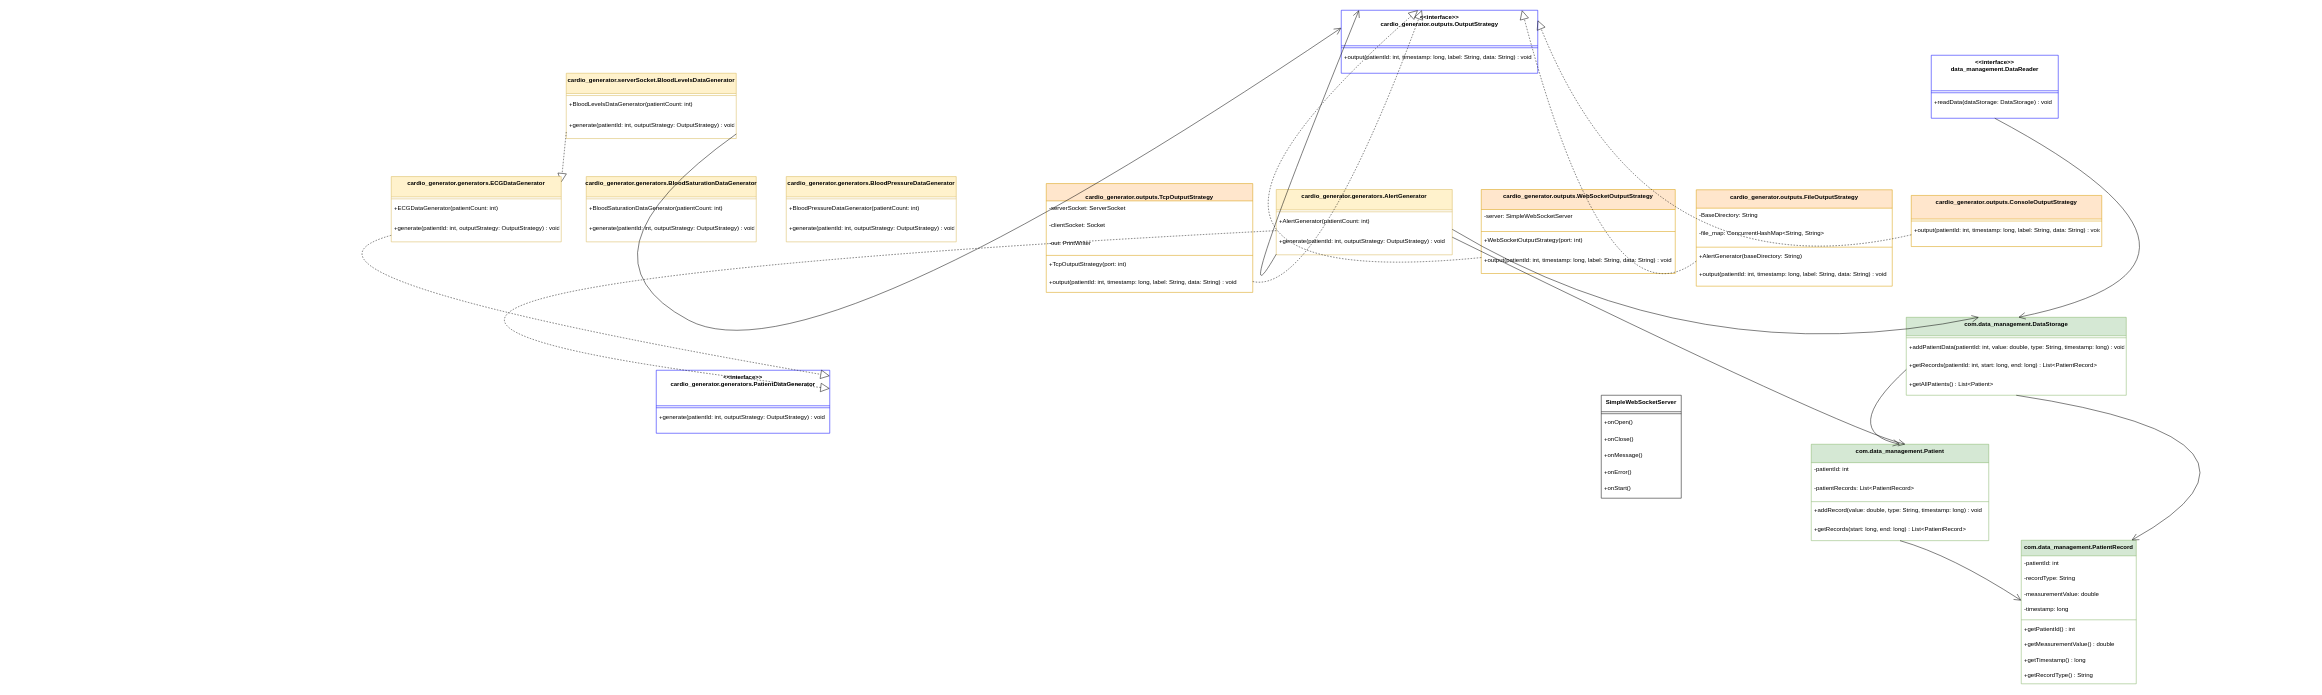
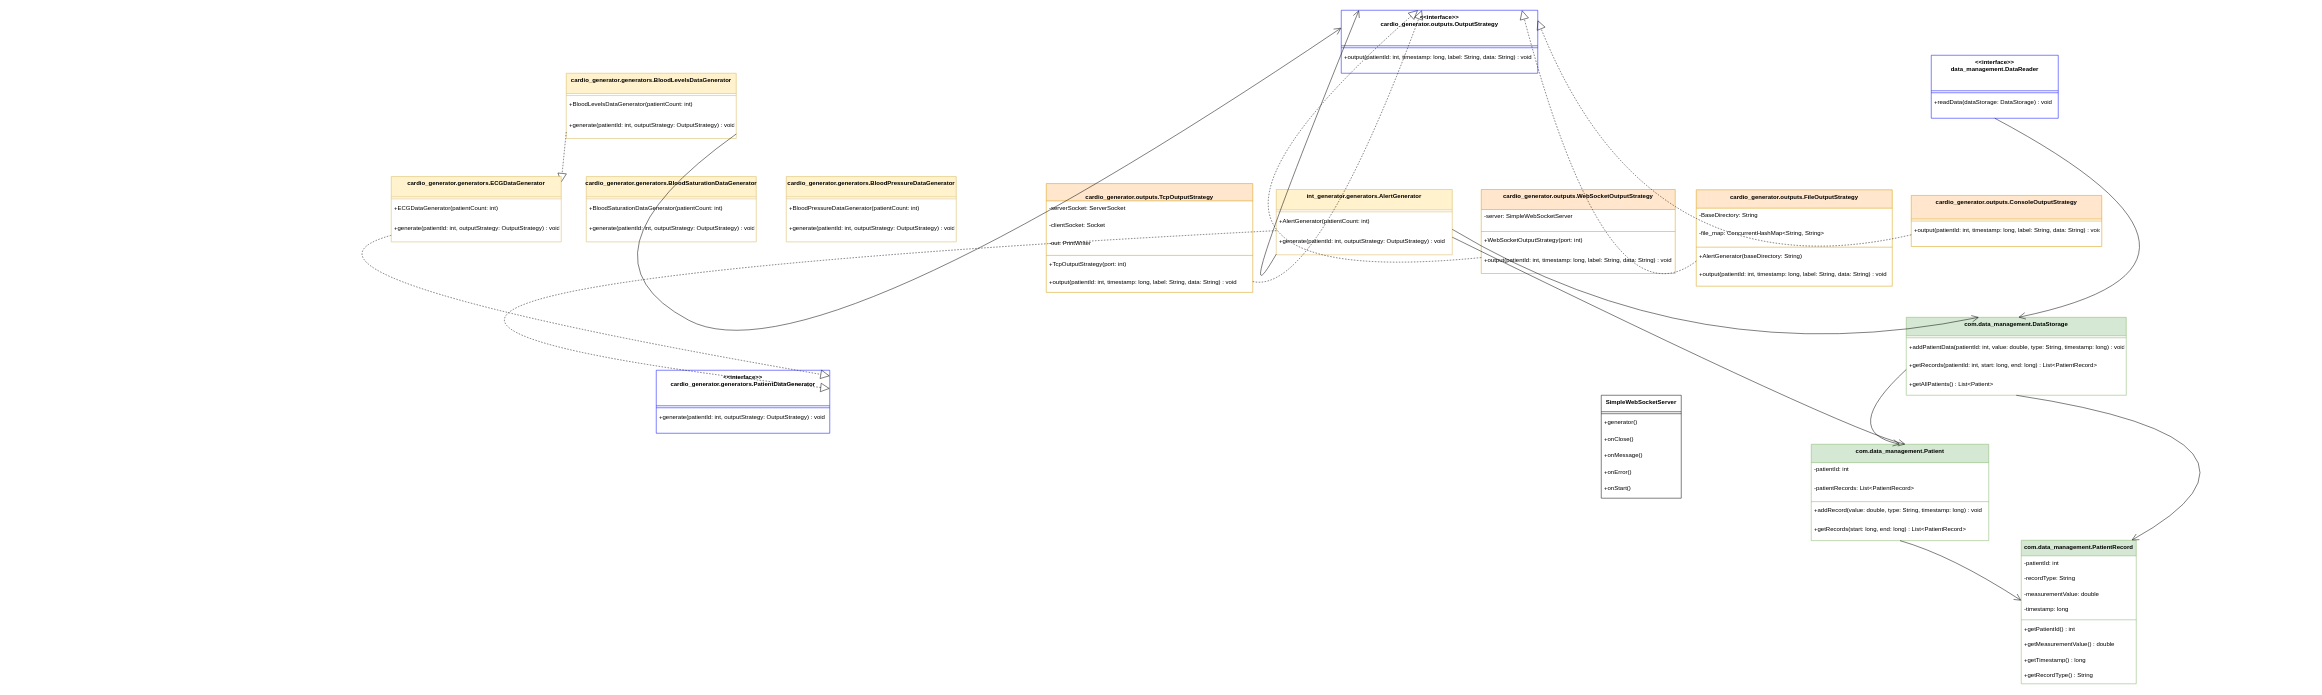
(651, 80) -> (651, 80)
(1364, 196) -> (1364, 196)
(1619, 422) -> (1624, 422)
